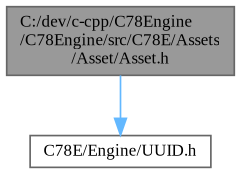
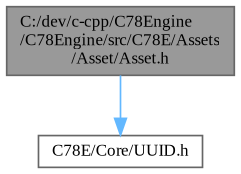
(120, 151) -> (120, 151)
